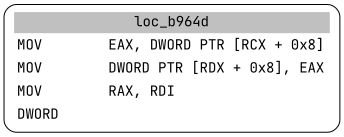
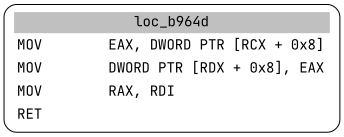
(71, 115) -> (63, 115)
